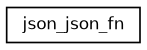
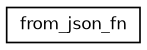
(73, 25) -> (73, 25)
